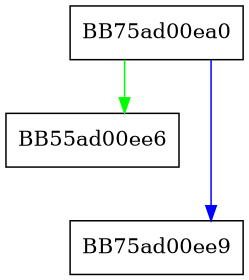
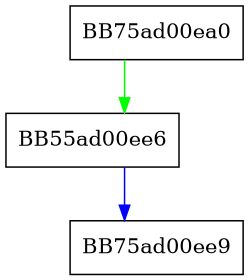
(211, 133) -> (125, 186)
